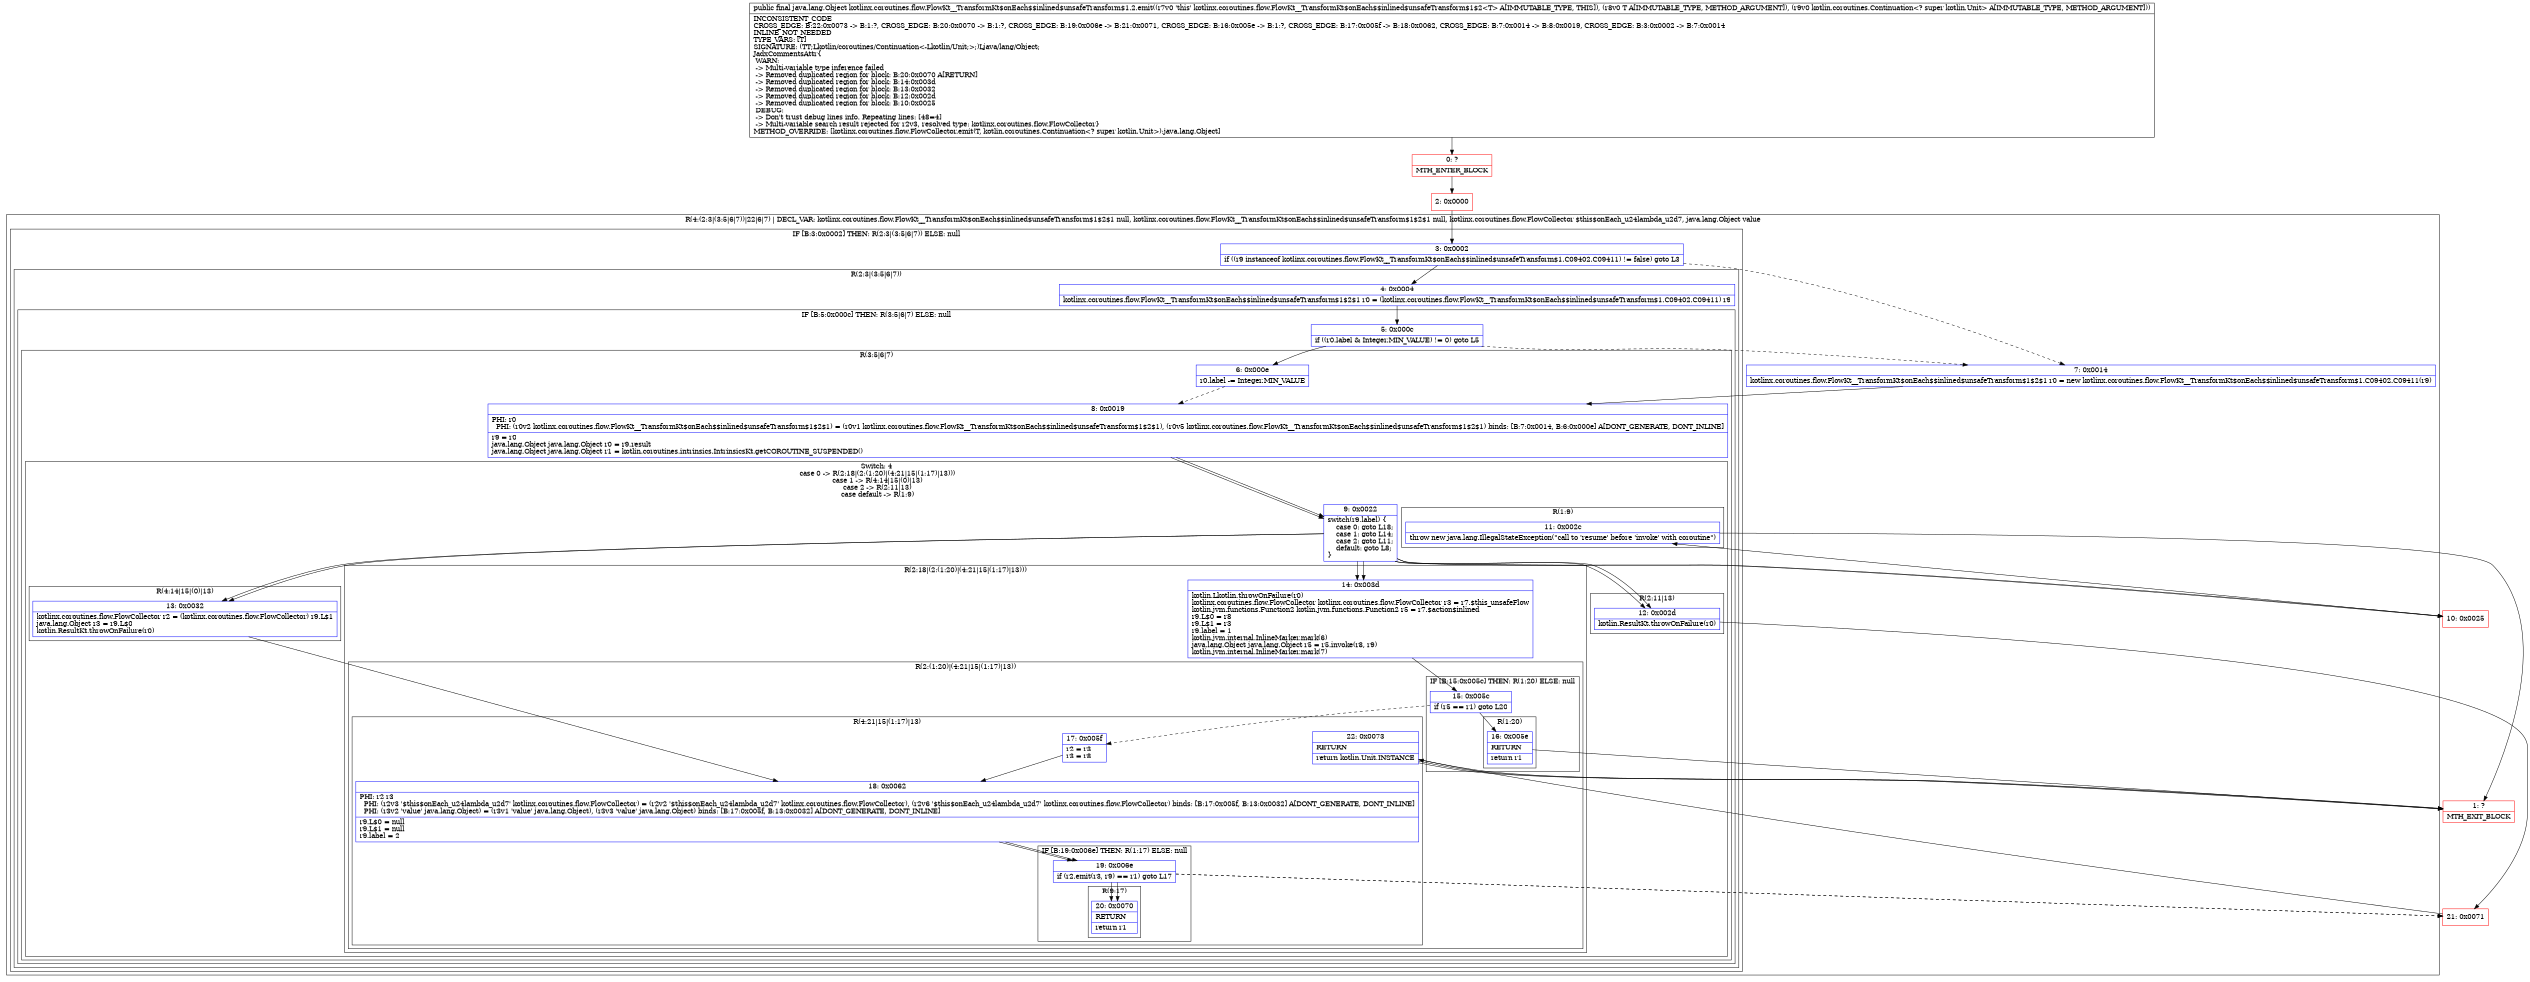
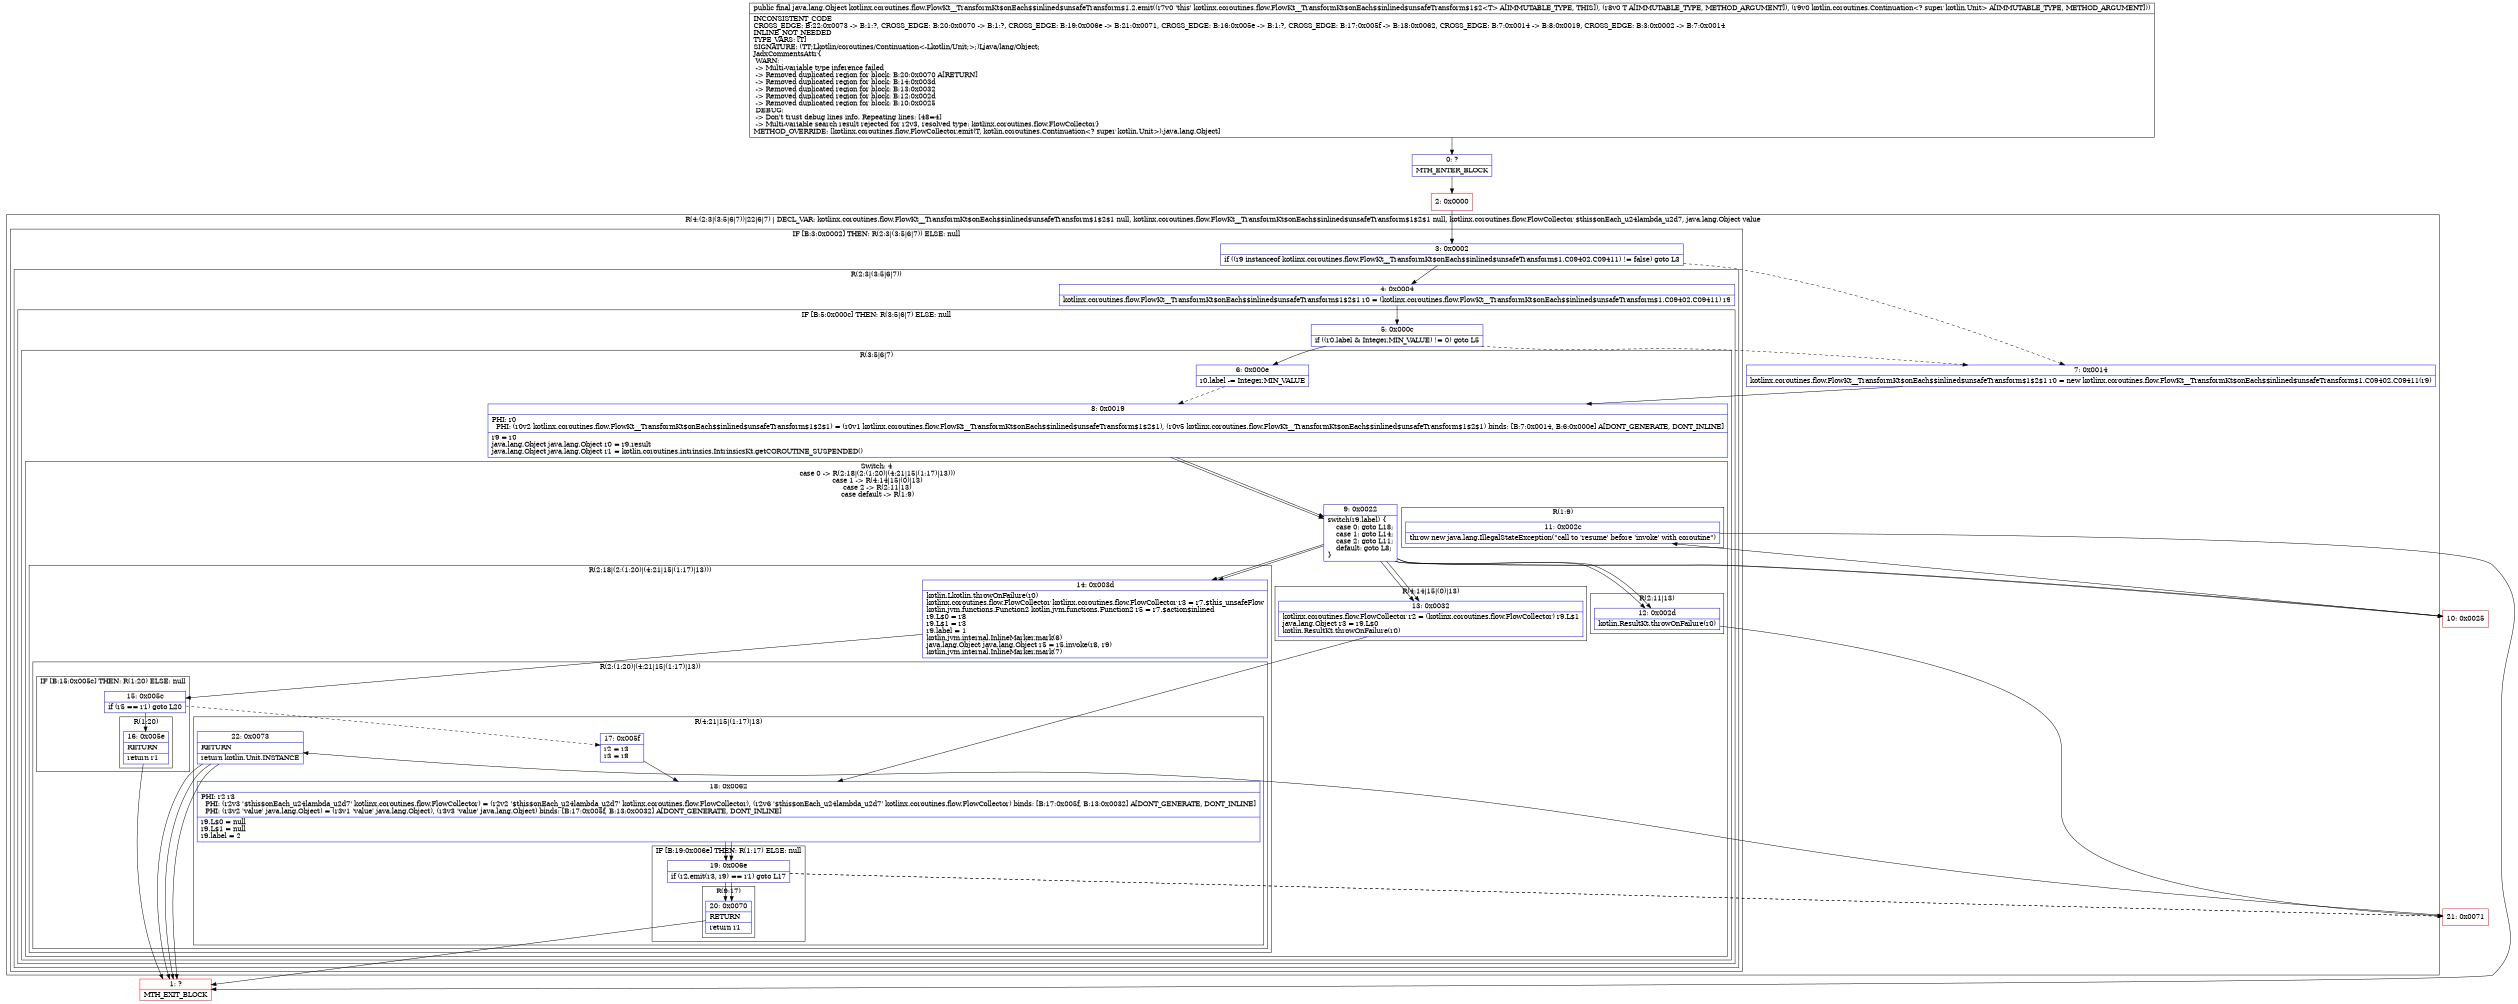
(1452, 165) -> (1452, 165)
none -> (547, 941)
